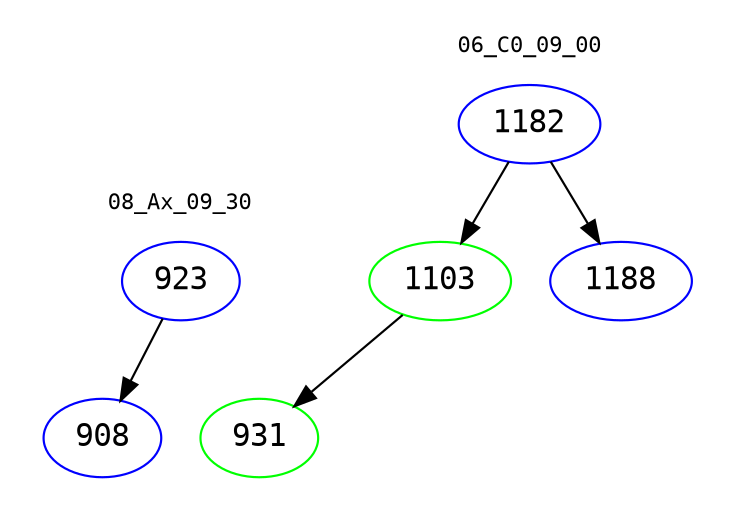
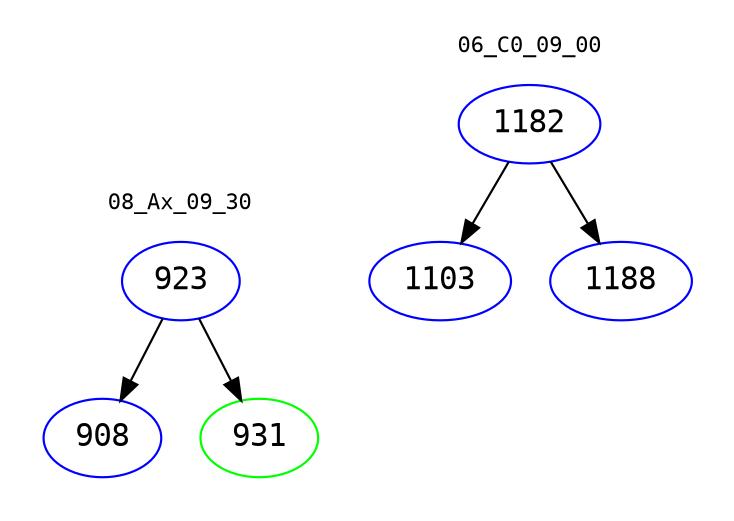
(440, 281) -> (440, 281)
(357, 353) -> (215, 350)
